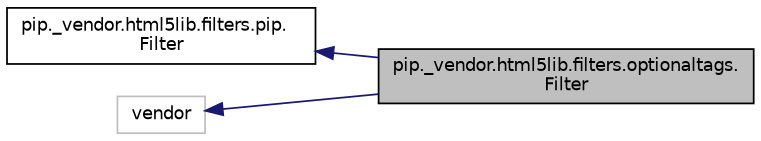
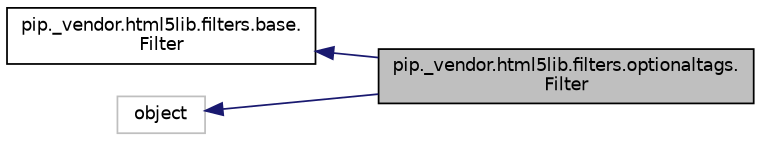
(161, 36) -> (161, 36)
(161, 115) -> (161, 115)
